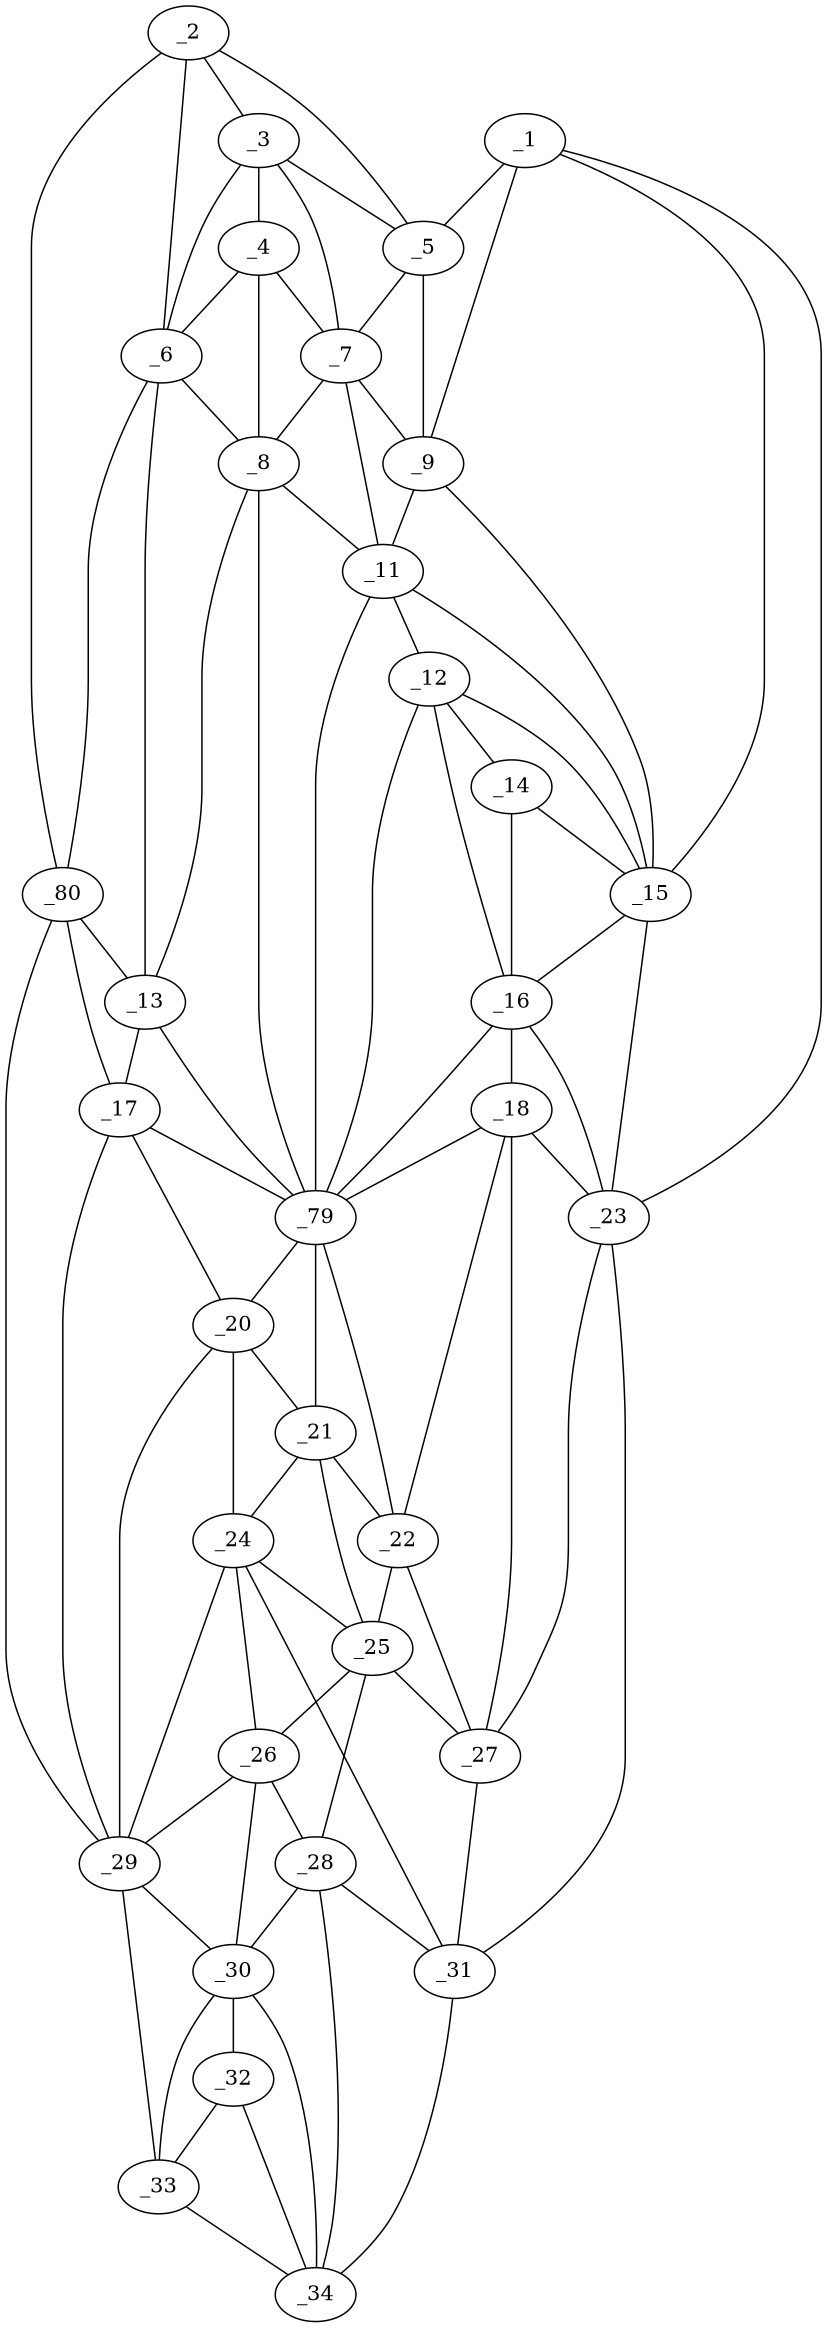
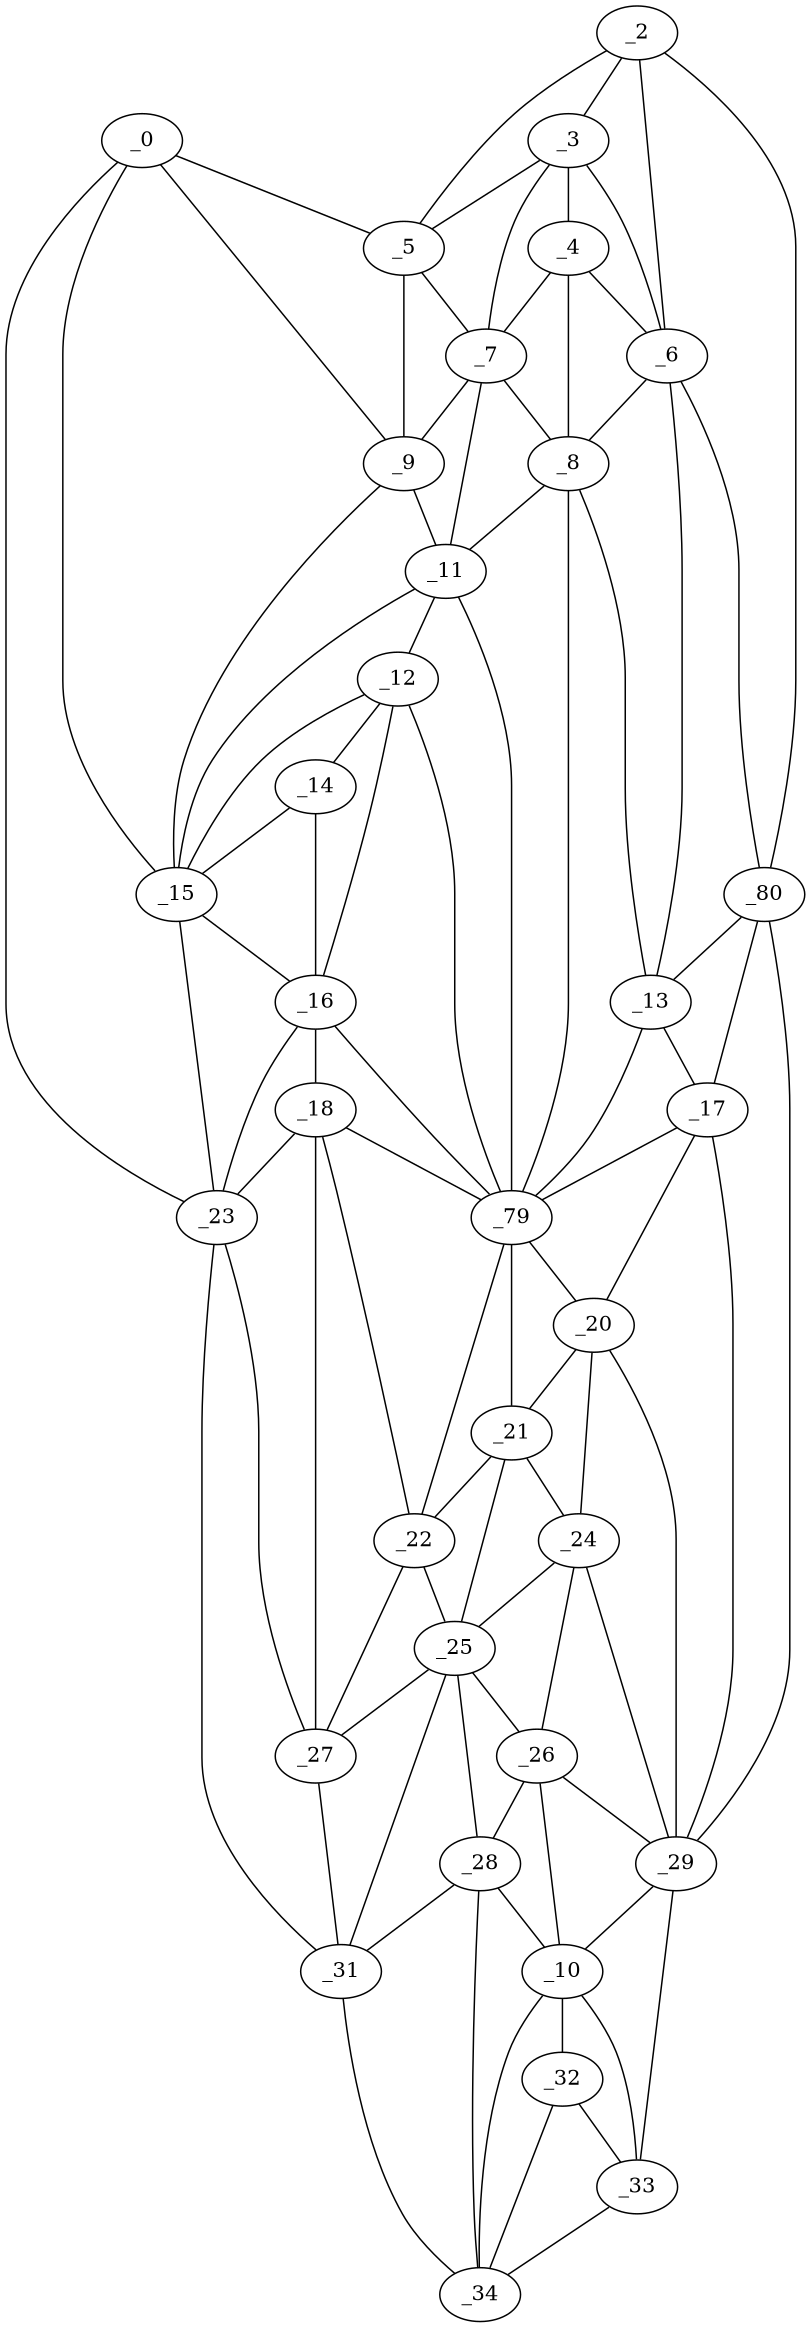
(525, 141) -> (142, 141)
(334, 1737) -> (398, 1810)
(233, 1972) -> (562, 1972)
